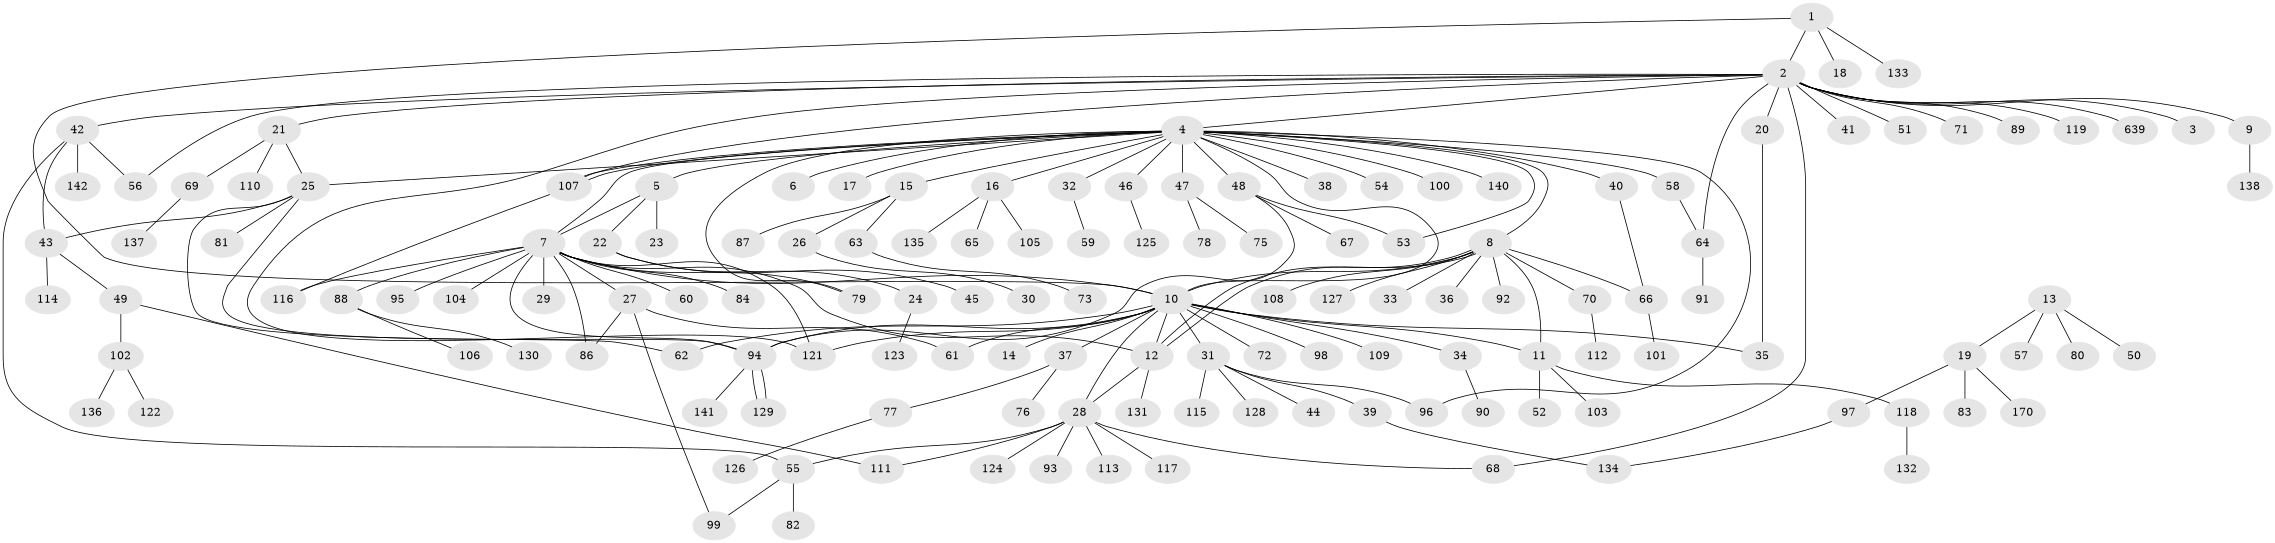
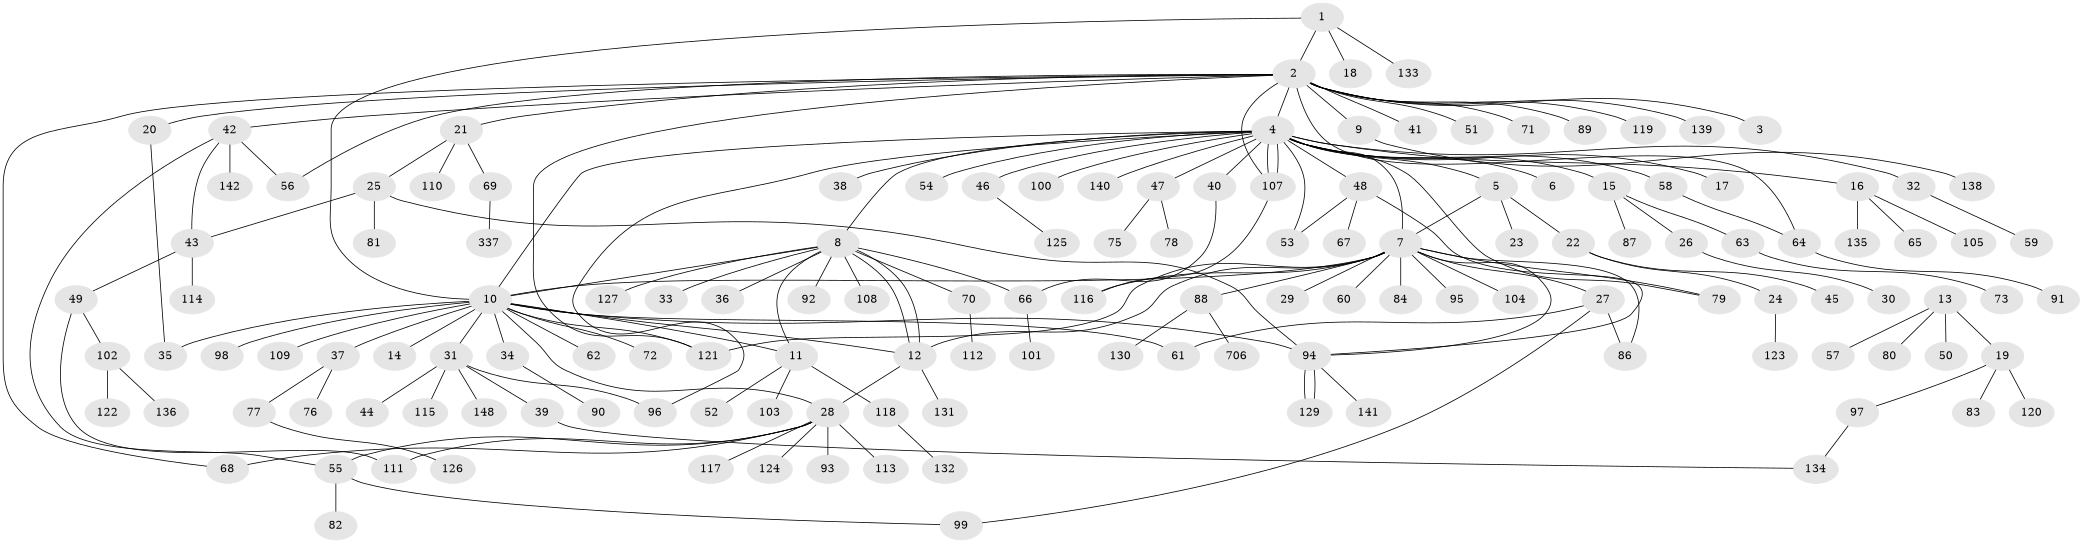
(2135, 130) -> (1702, 130)
(579, 169) -> none
(134, 243) -> (489, 243)
(192, 303) -> none
(470, 356) -> (1237, 356)
(1256, 413) -> (484, 413)
(2023, 413) -> (2032, 413)
